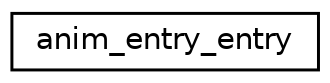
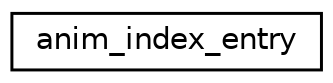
(165, 42) -> (167, 42)
